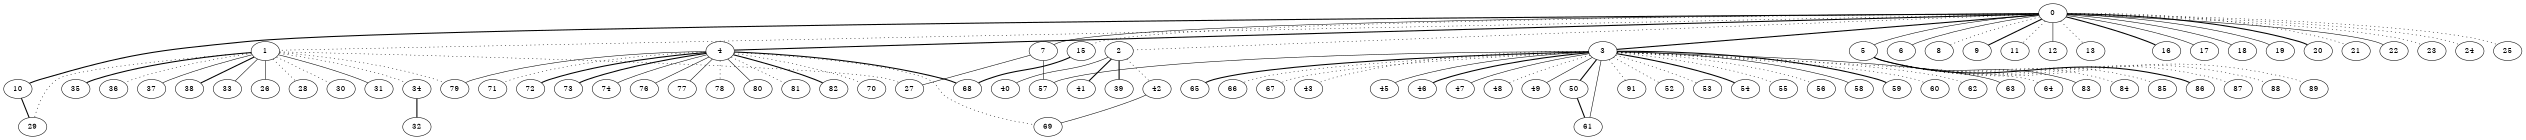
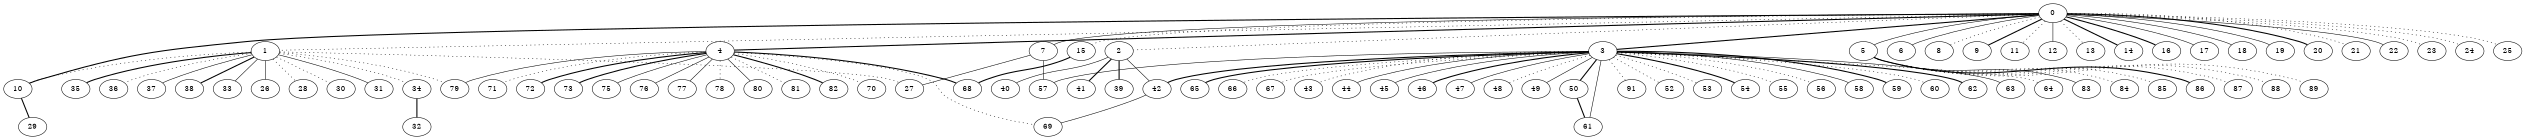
none -> (2129, 51)
(1791, 61) -> (1791, 61)
(131, 65) -> (139, 61)
none -> (1282, 65)
(1140, 72) -> (1140, 72)
(606, 89) -> (606, 89)
none -> (1347, 89)
